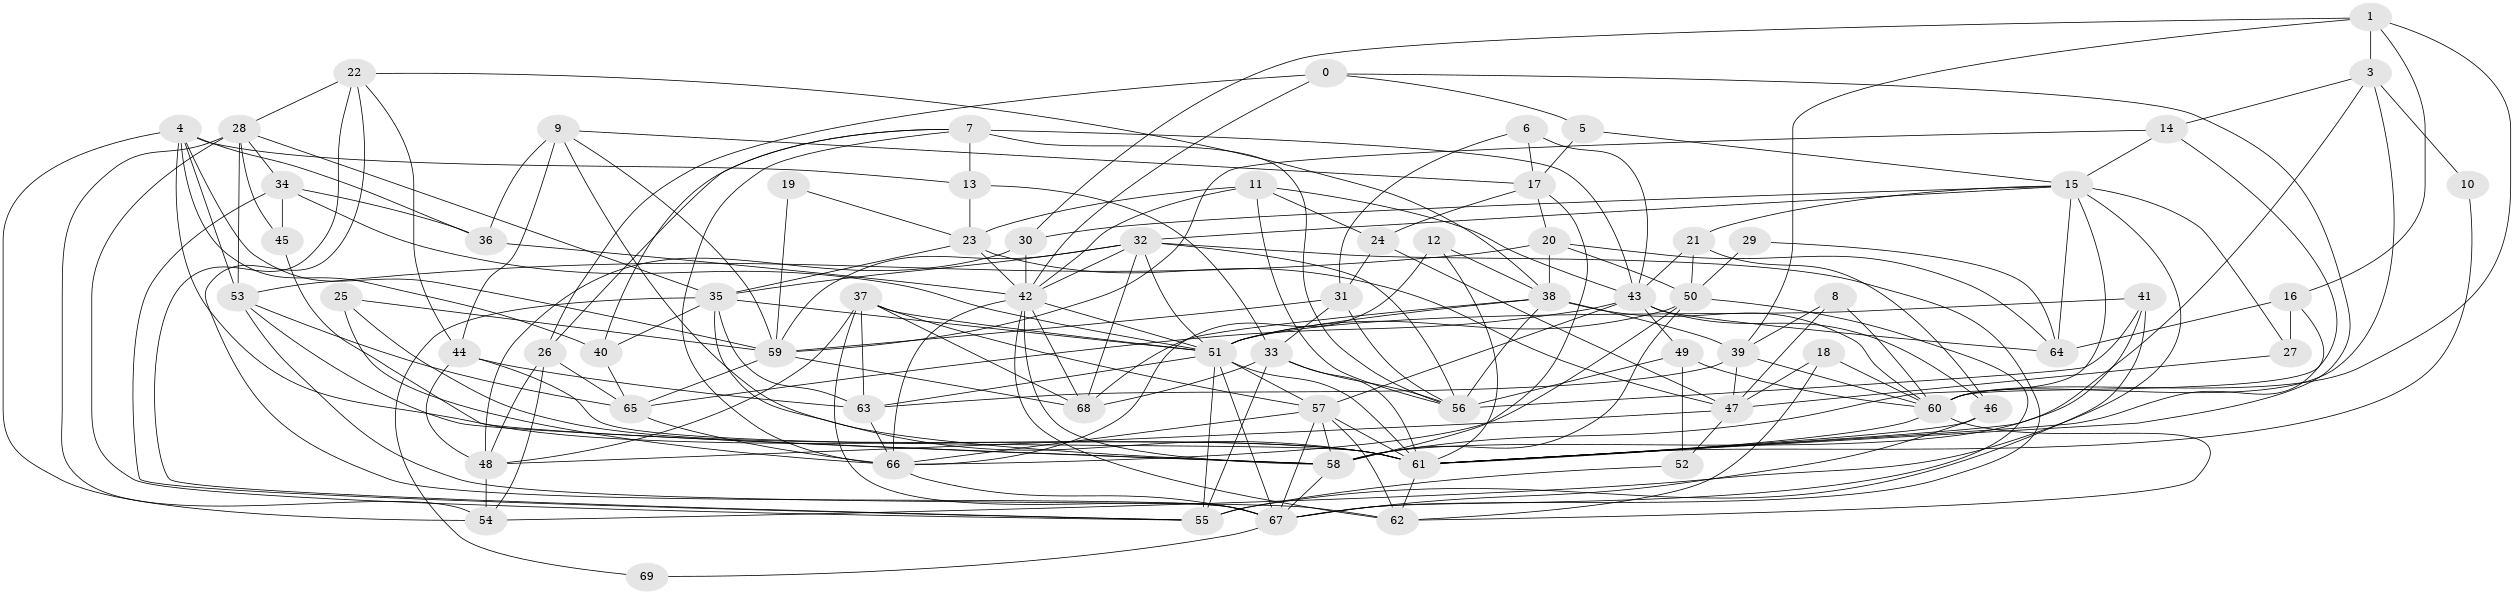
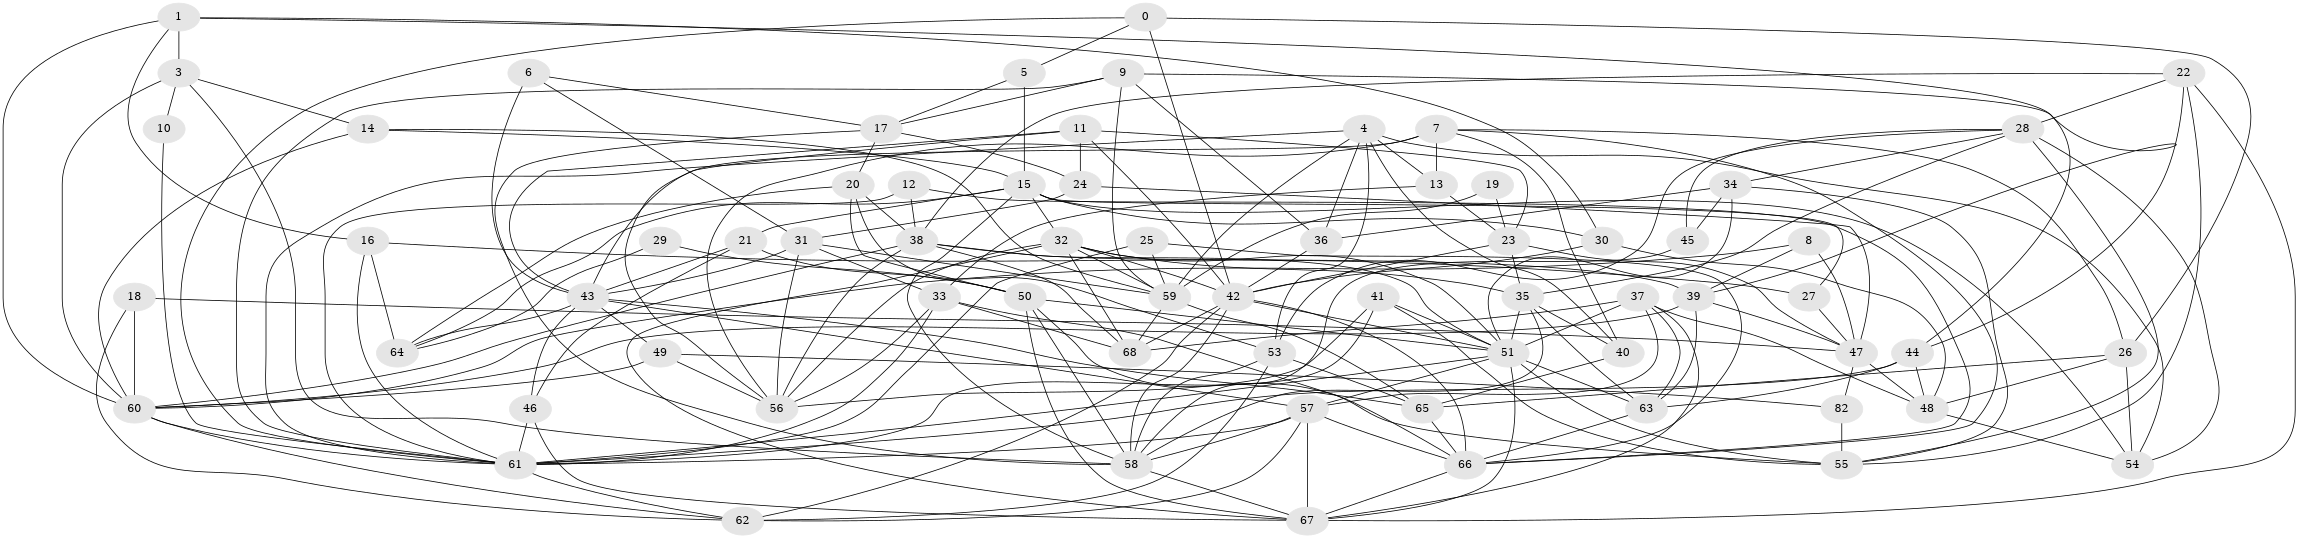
none -> (698, 276)
(1682, 465) -> (1842, 409)
(647, 577) -> none
